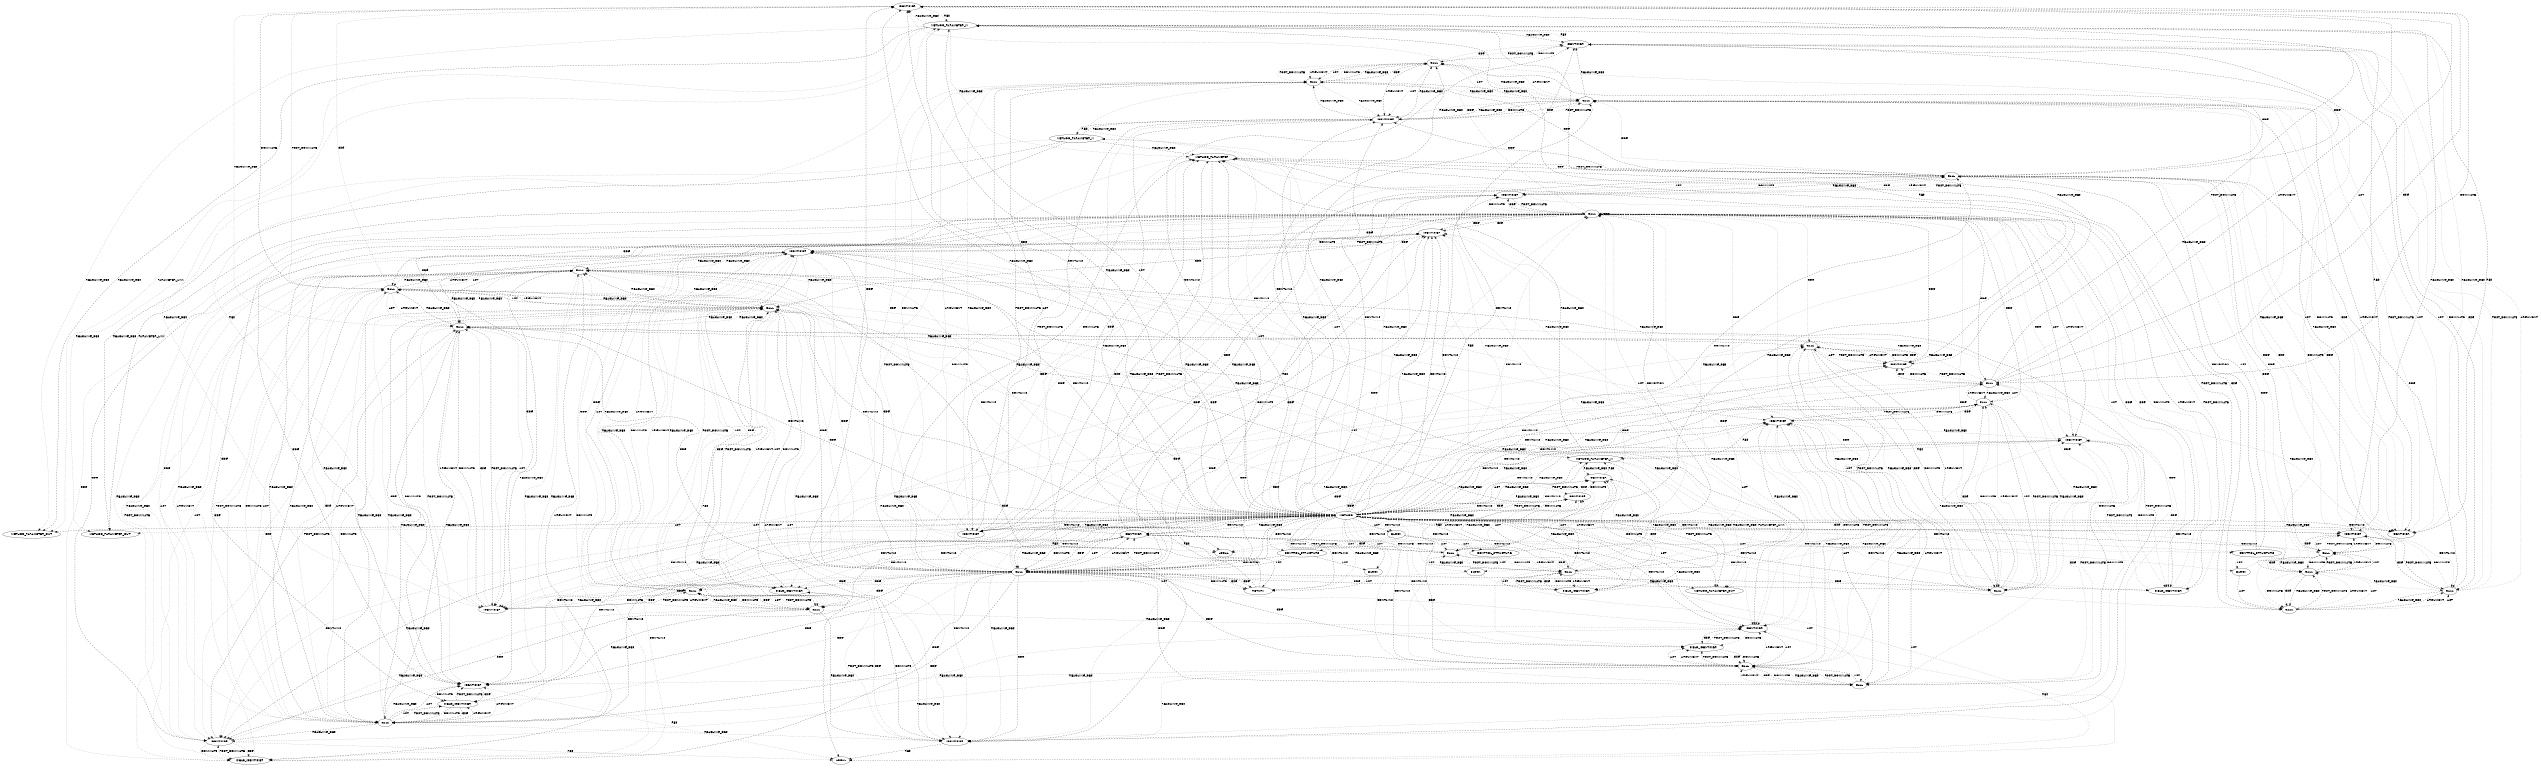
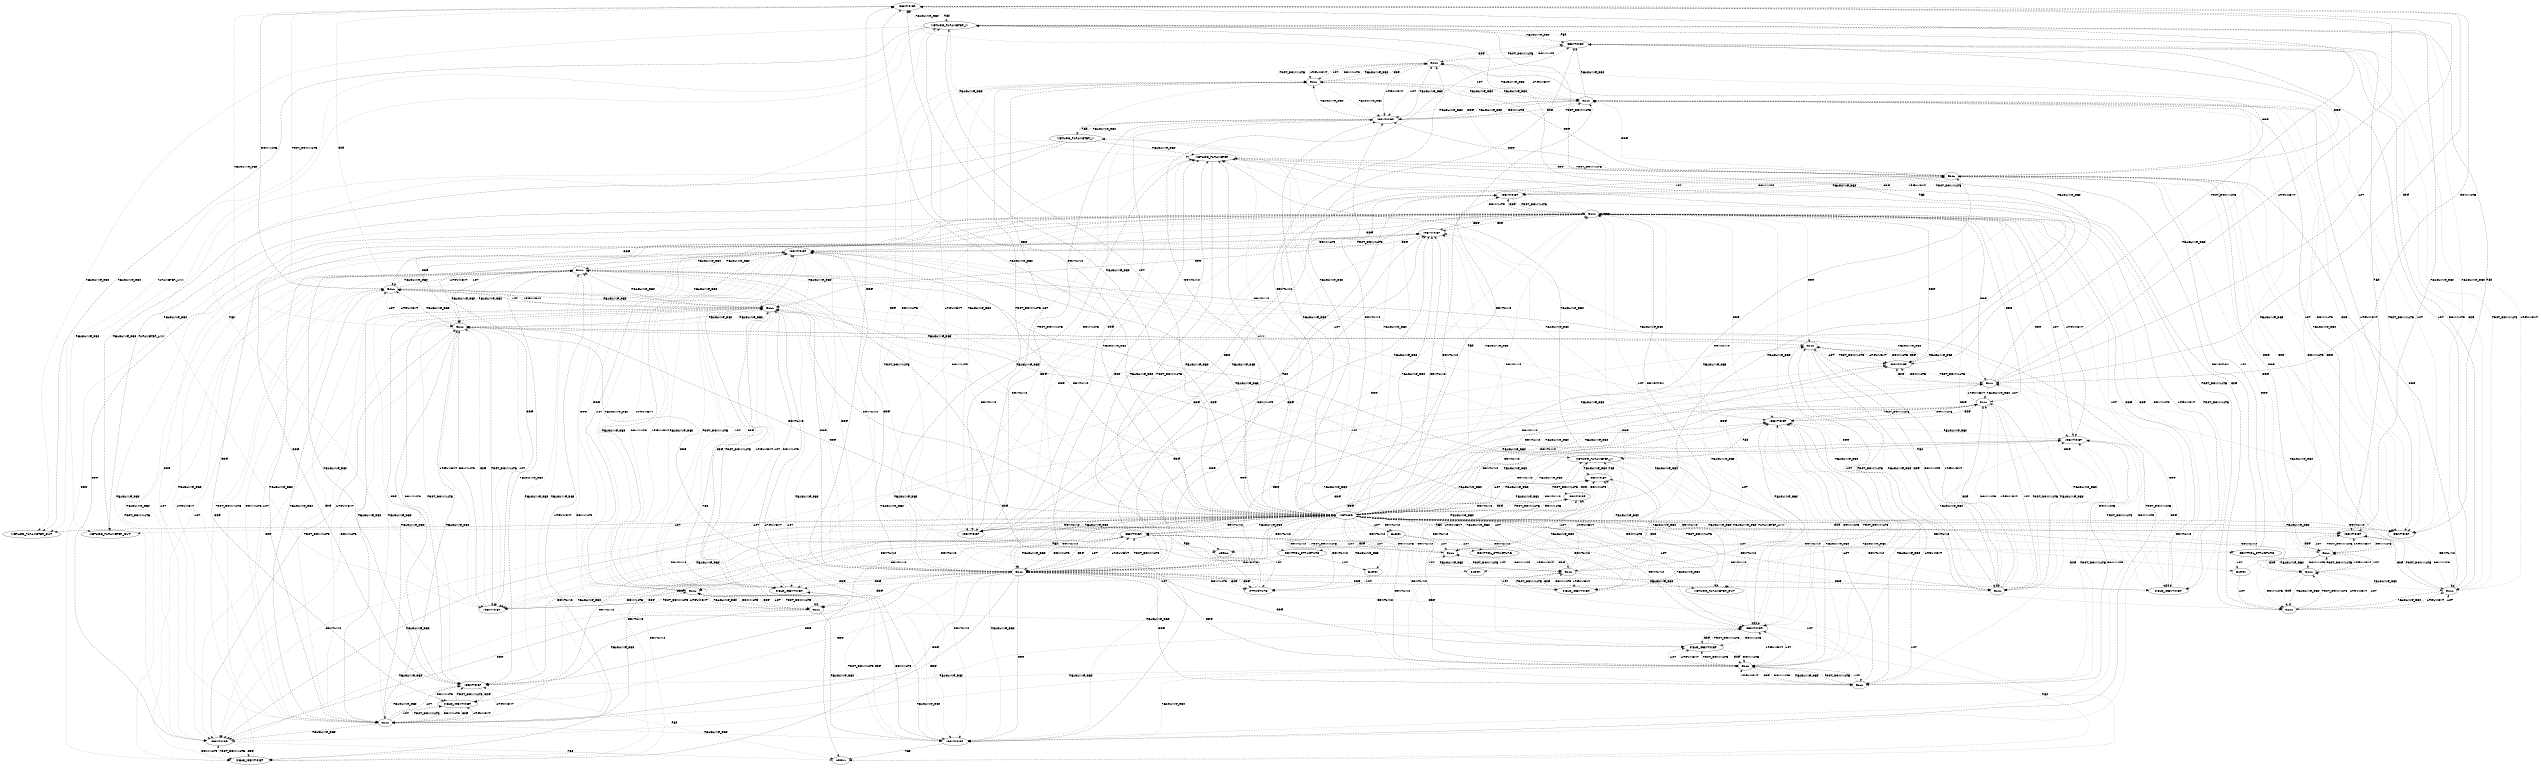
(1261, 336) -> (1261, 336)
(1258, 591) -> (1258, 591)
